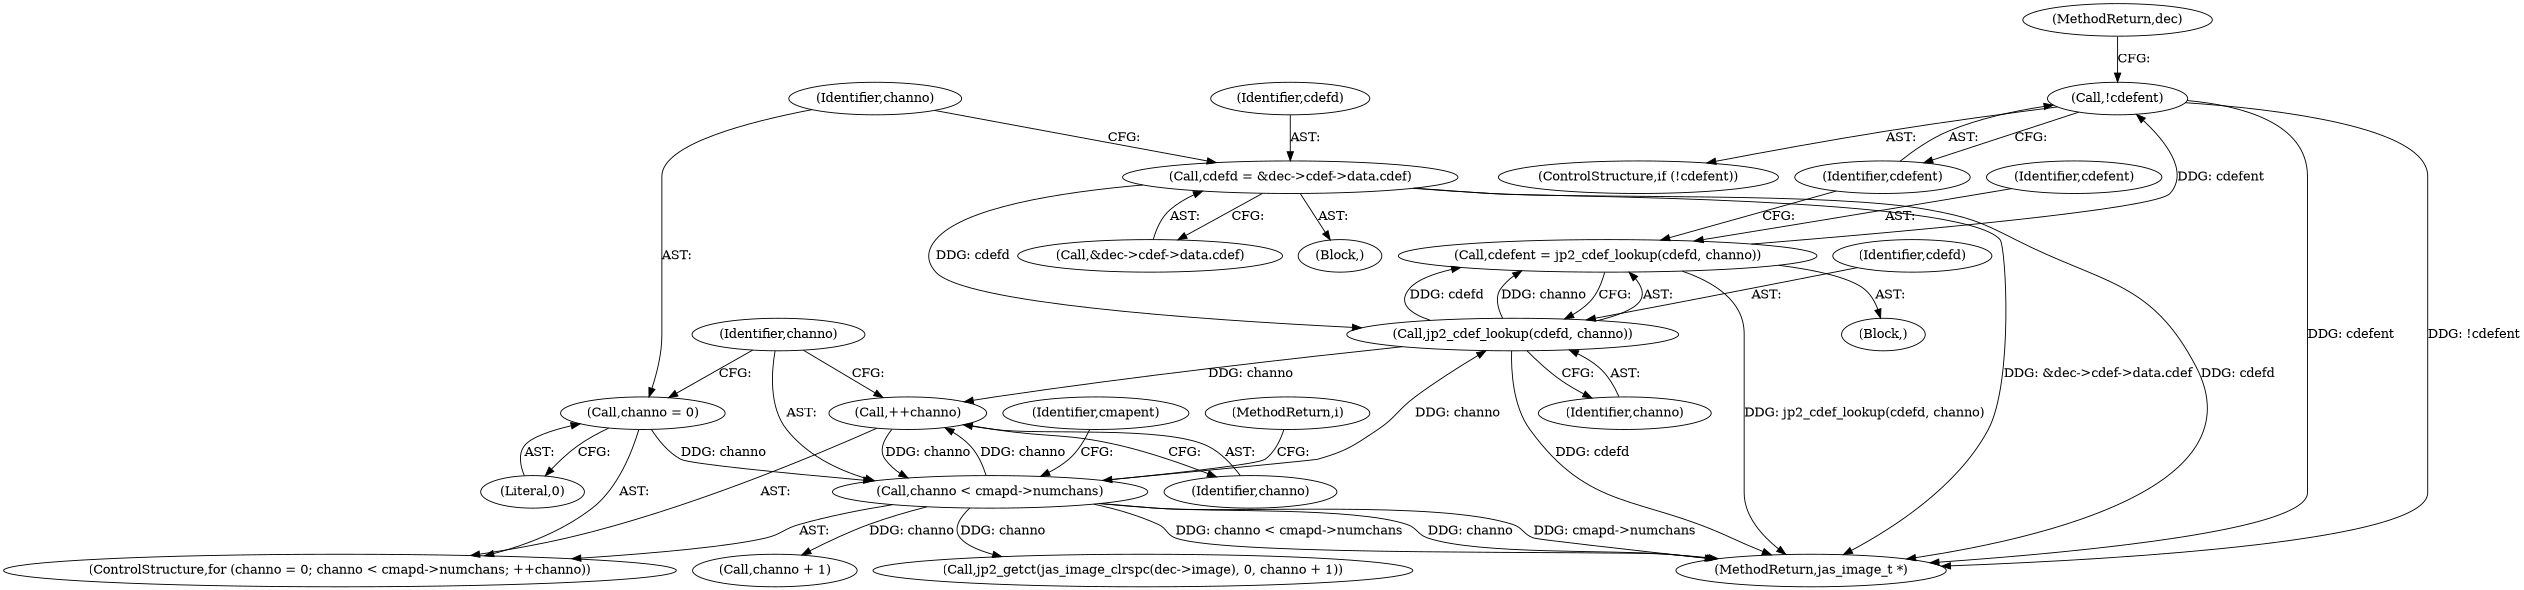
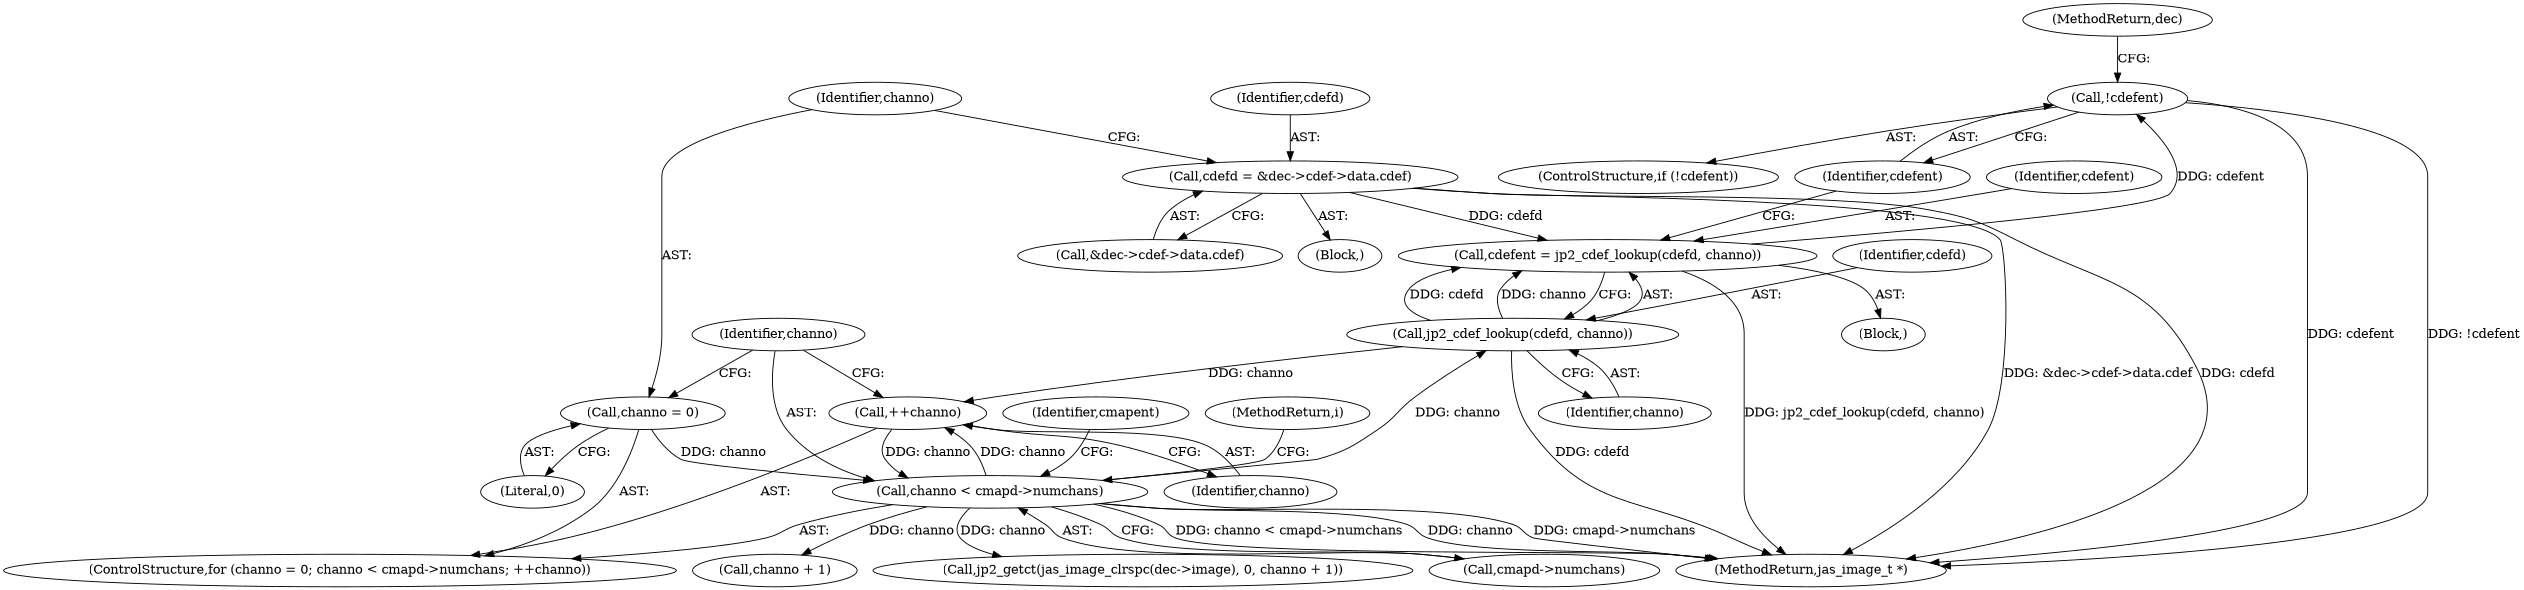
(1016, 297) -> (1444, 215)
none -> (1544, 571)
